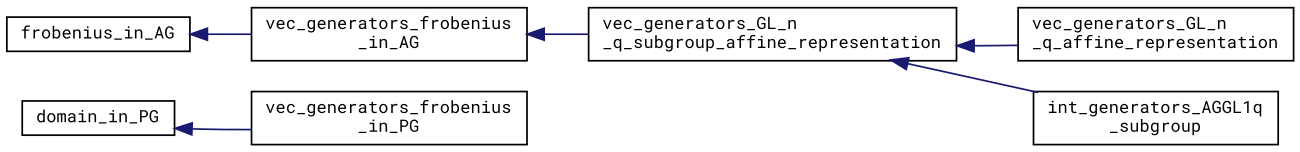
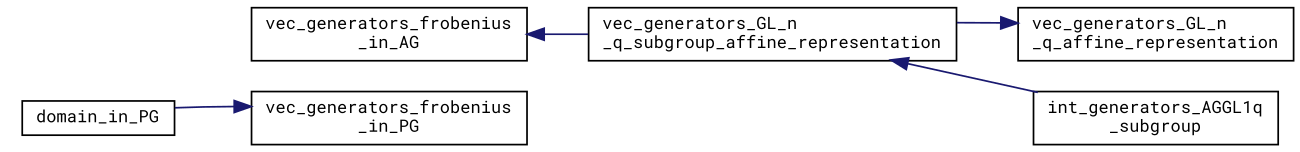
(98, 34) -> none
(996, 46) -> (979, 23)
(222, 129) -> (204, 107)
